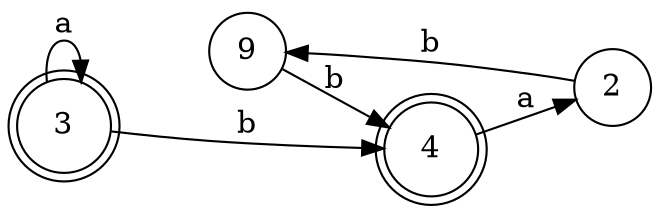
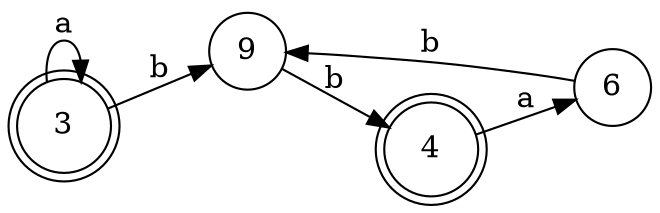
(613, 88) -> (613, 88)
(236, 143) -> (149, 91)
